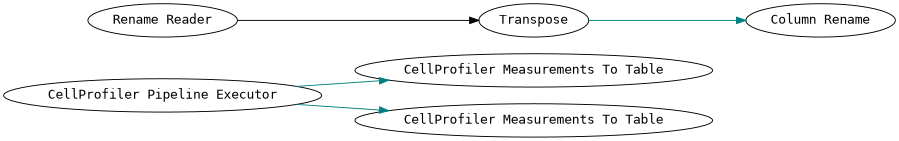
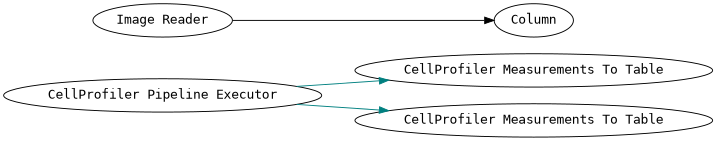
(163, 20) -> (163, 20)
(534, 20) -> (534, 20)
(821, 20) -> none
